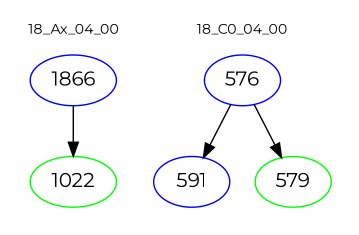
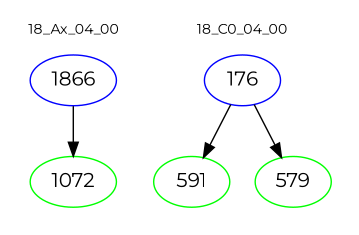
(242, 80) -> (242, 80)
(73, 182) -> (73, 182)
(192, 182) -> (192, 182)
